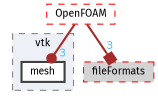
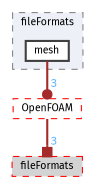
(64, 40) -> (47, 76)
(43, 44) -> (48, 23)
